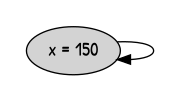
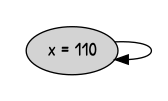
(73, 51) -> (72, 51)
